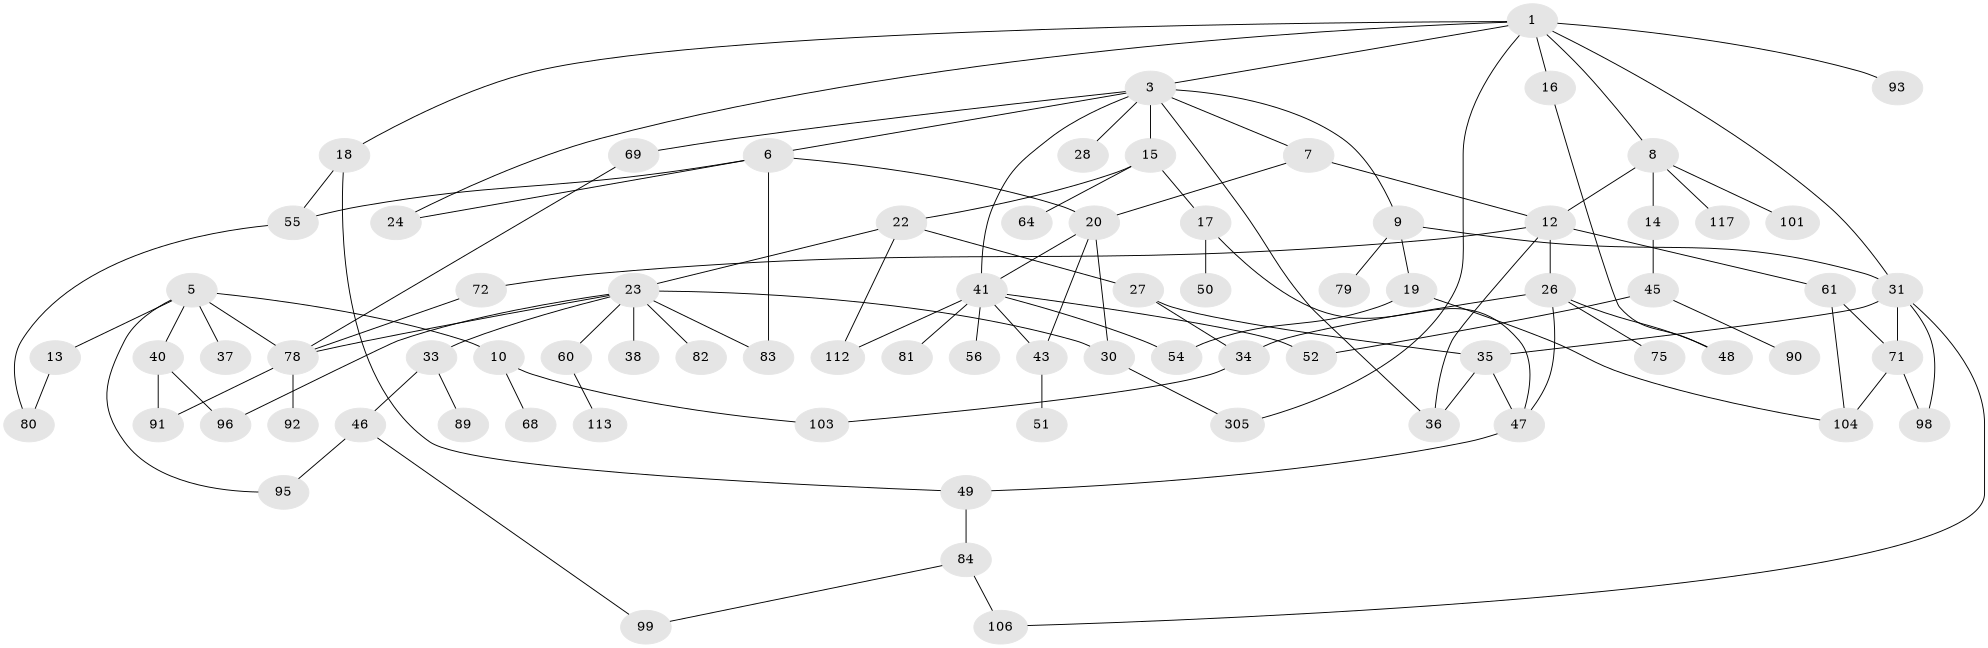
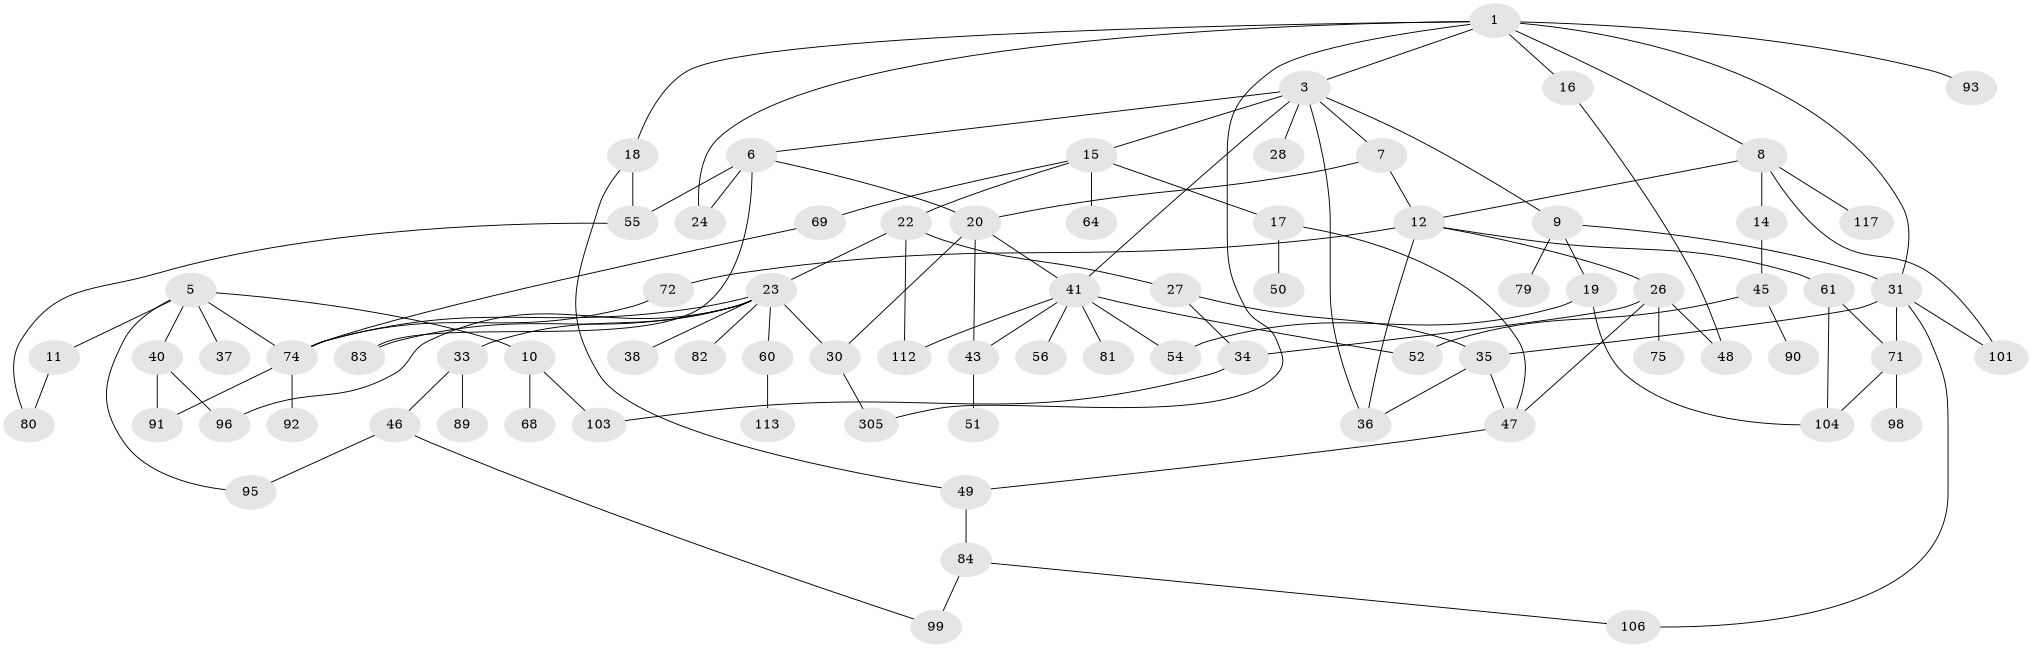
(892, 118) -> (955, 186)
(1934, 354) -> (1949, 324)
(55, 358) -> (54, 358)
(293, 358) -> (292, 358)
